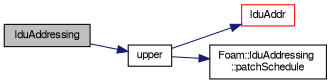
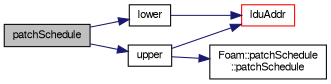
none -> (150, 15)
(47, 36) -> (47, 36)
(268, 62) -> (268, 62)
